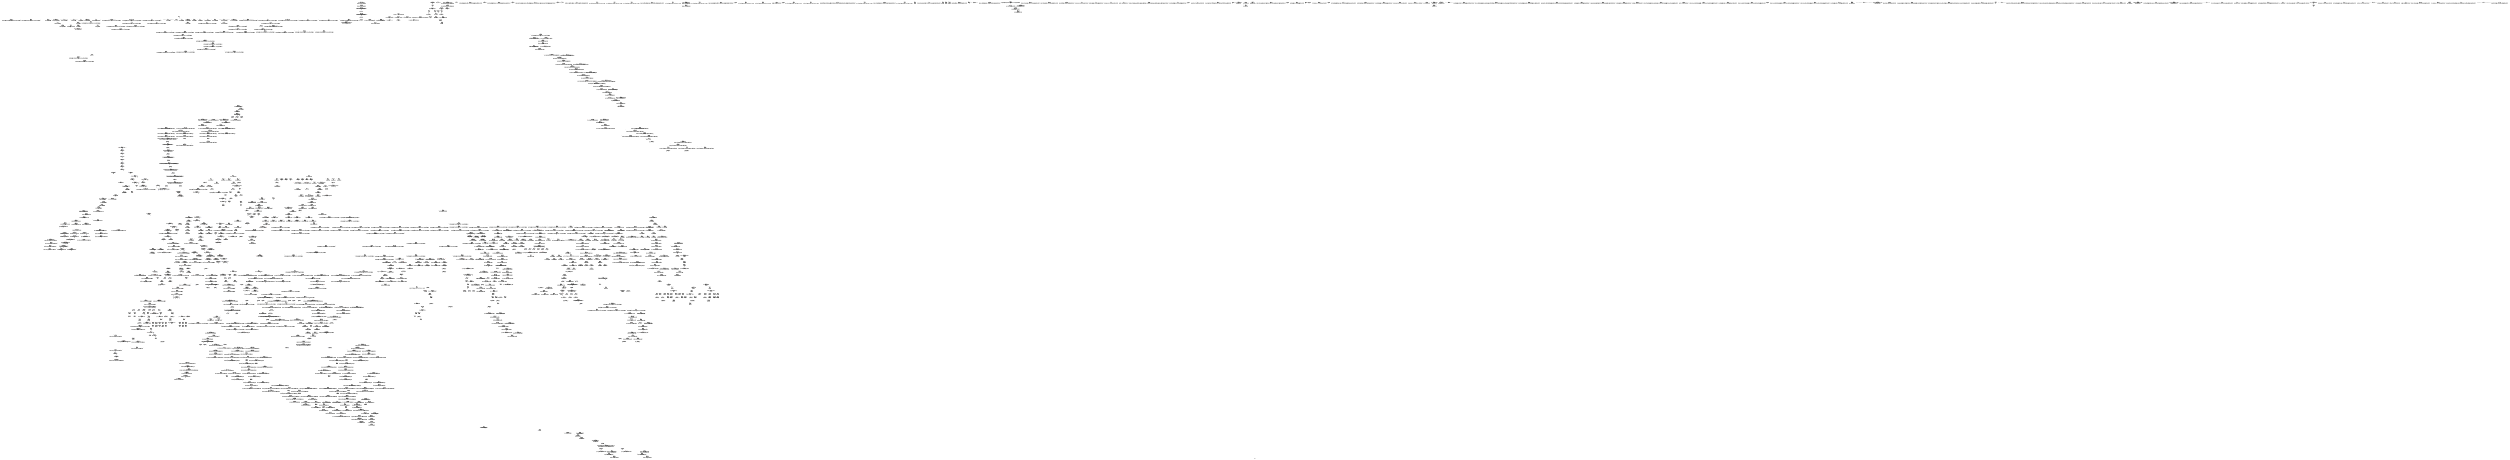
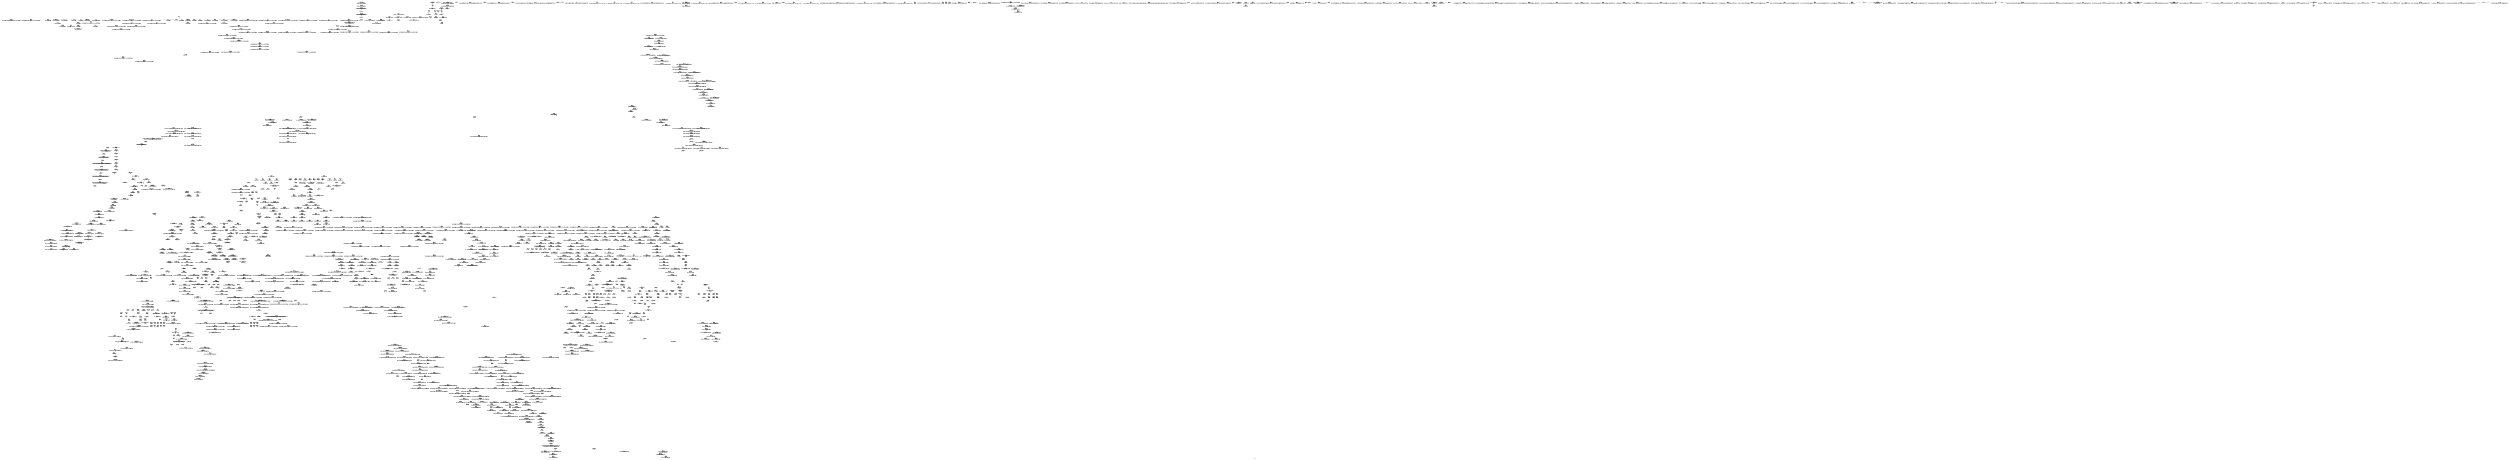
none -> (198, 196)
